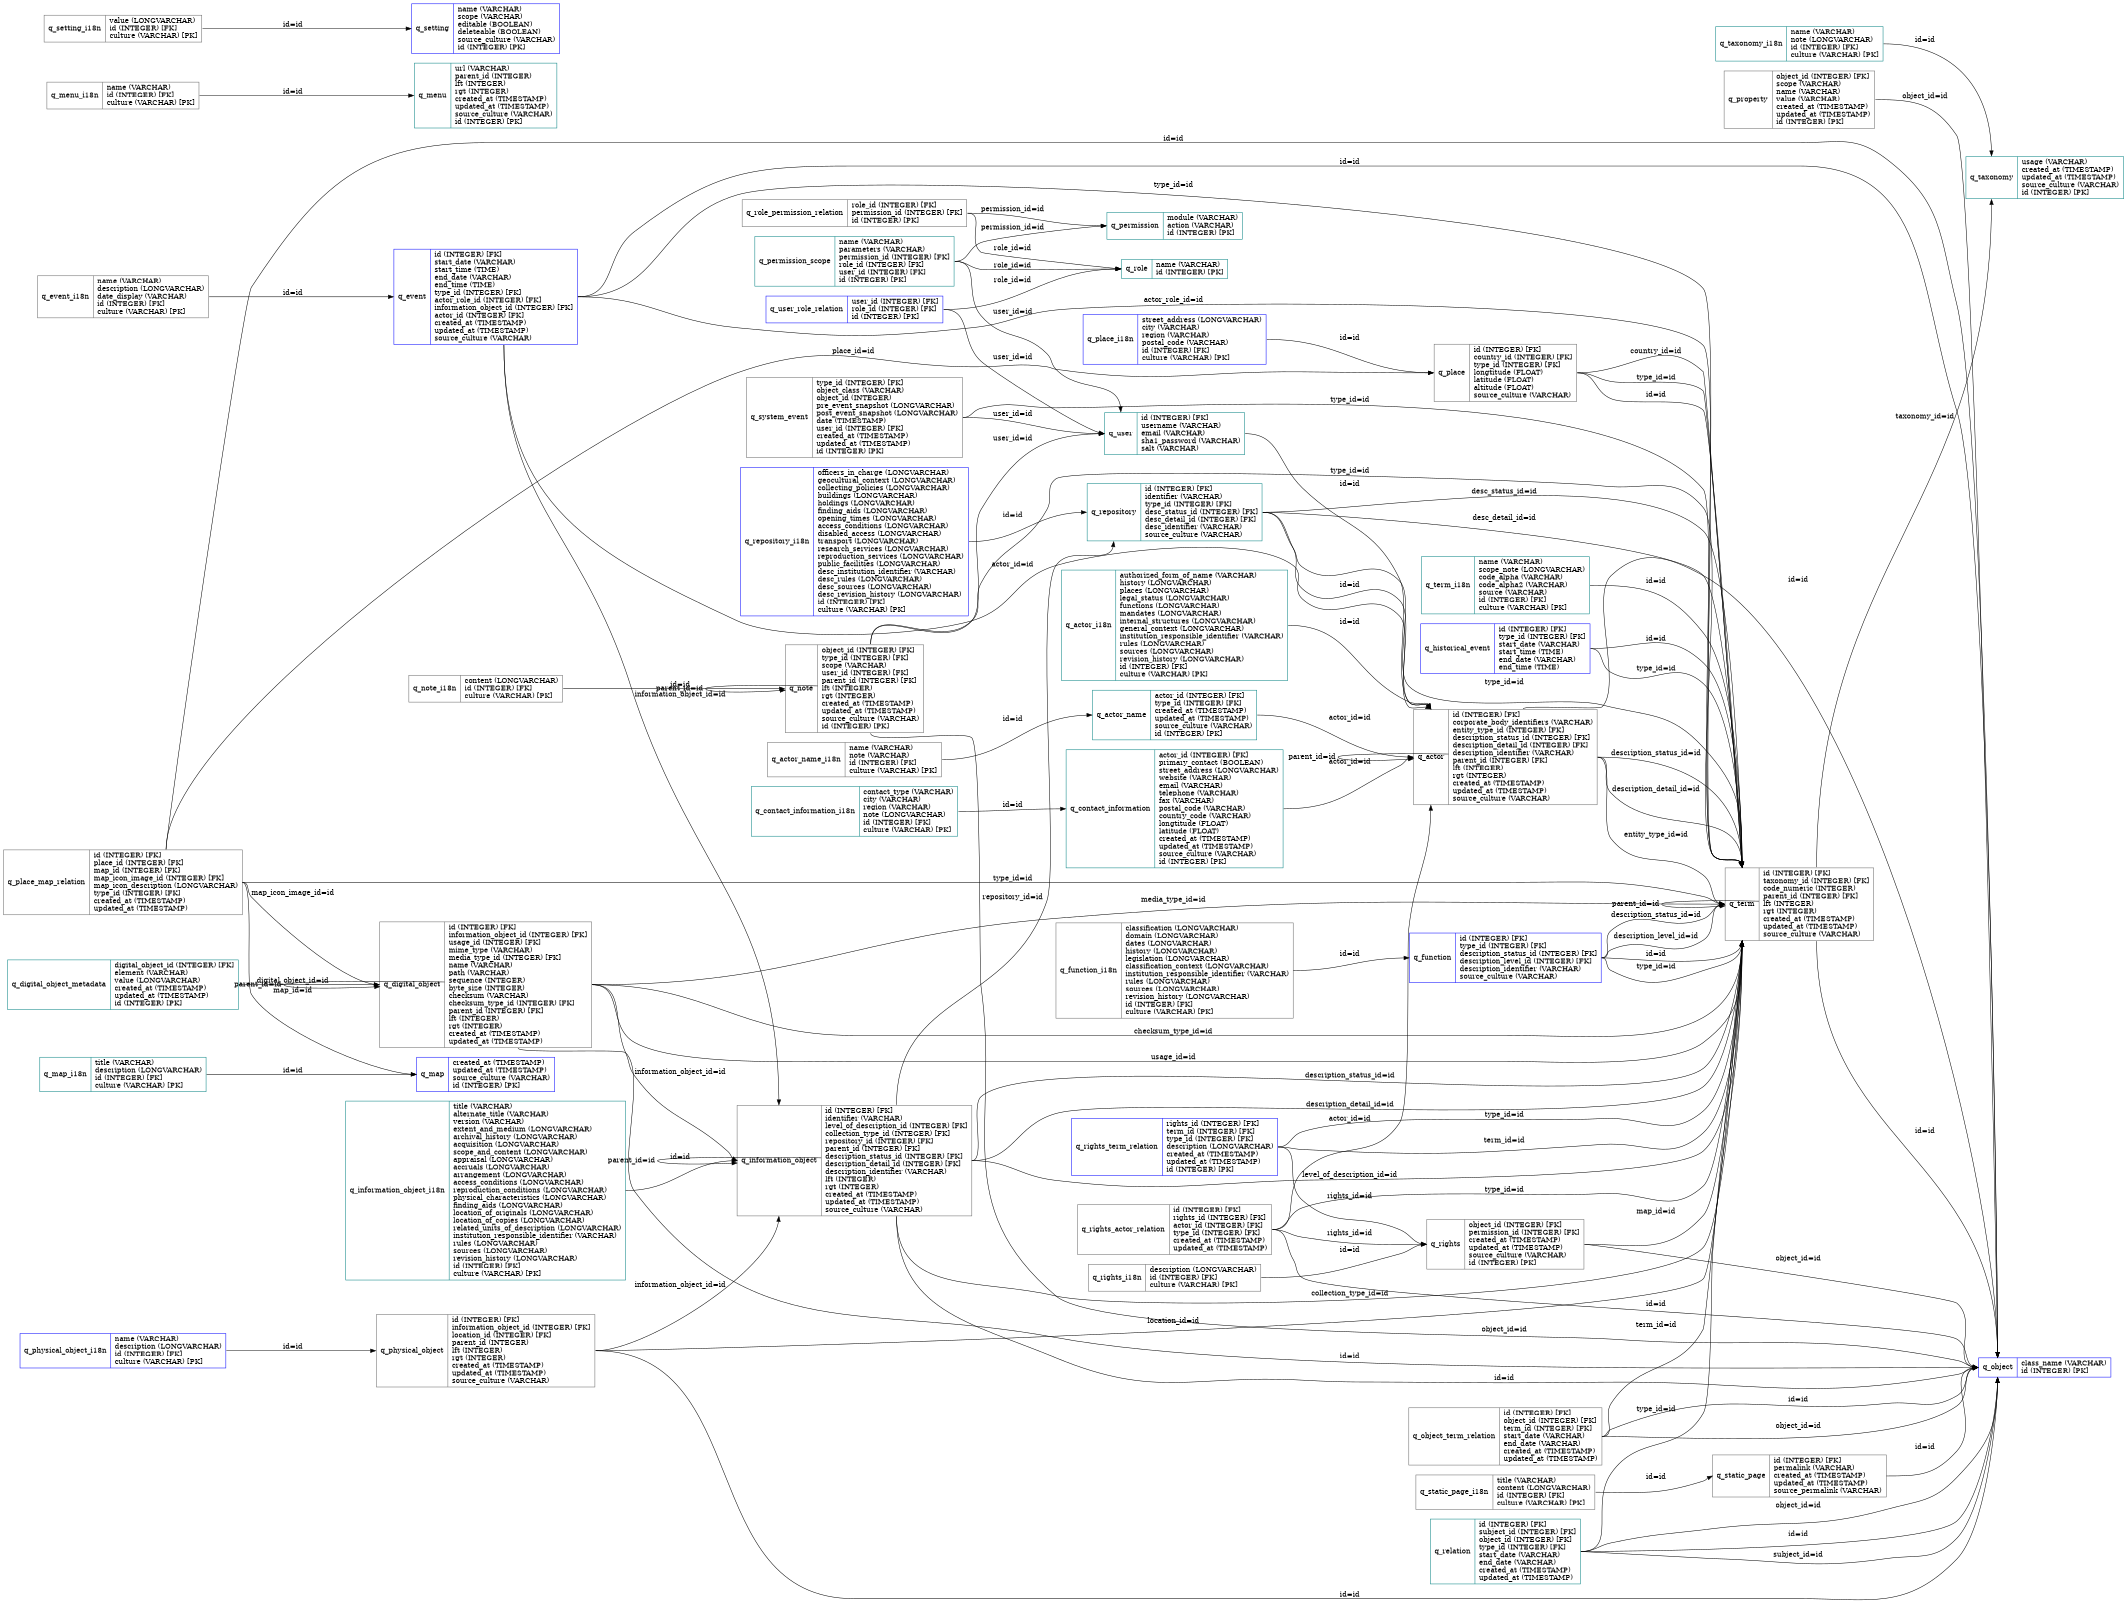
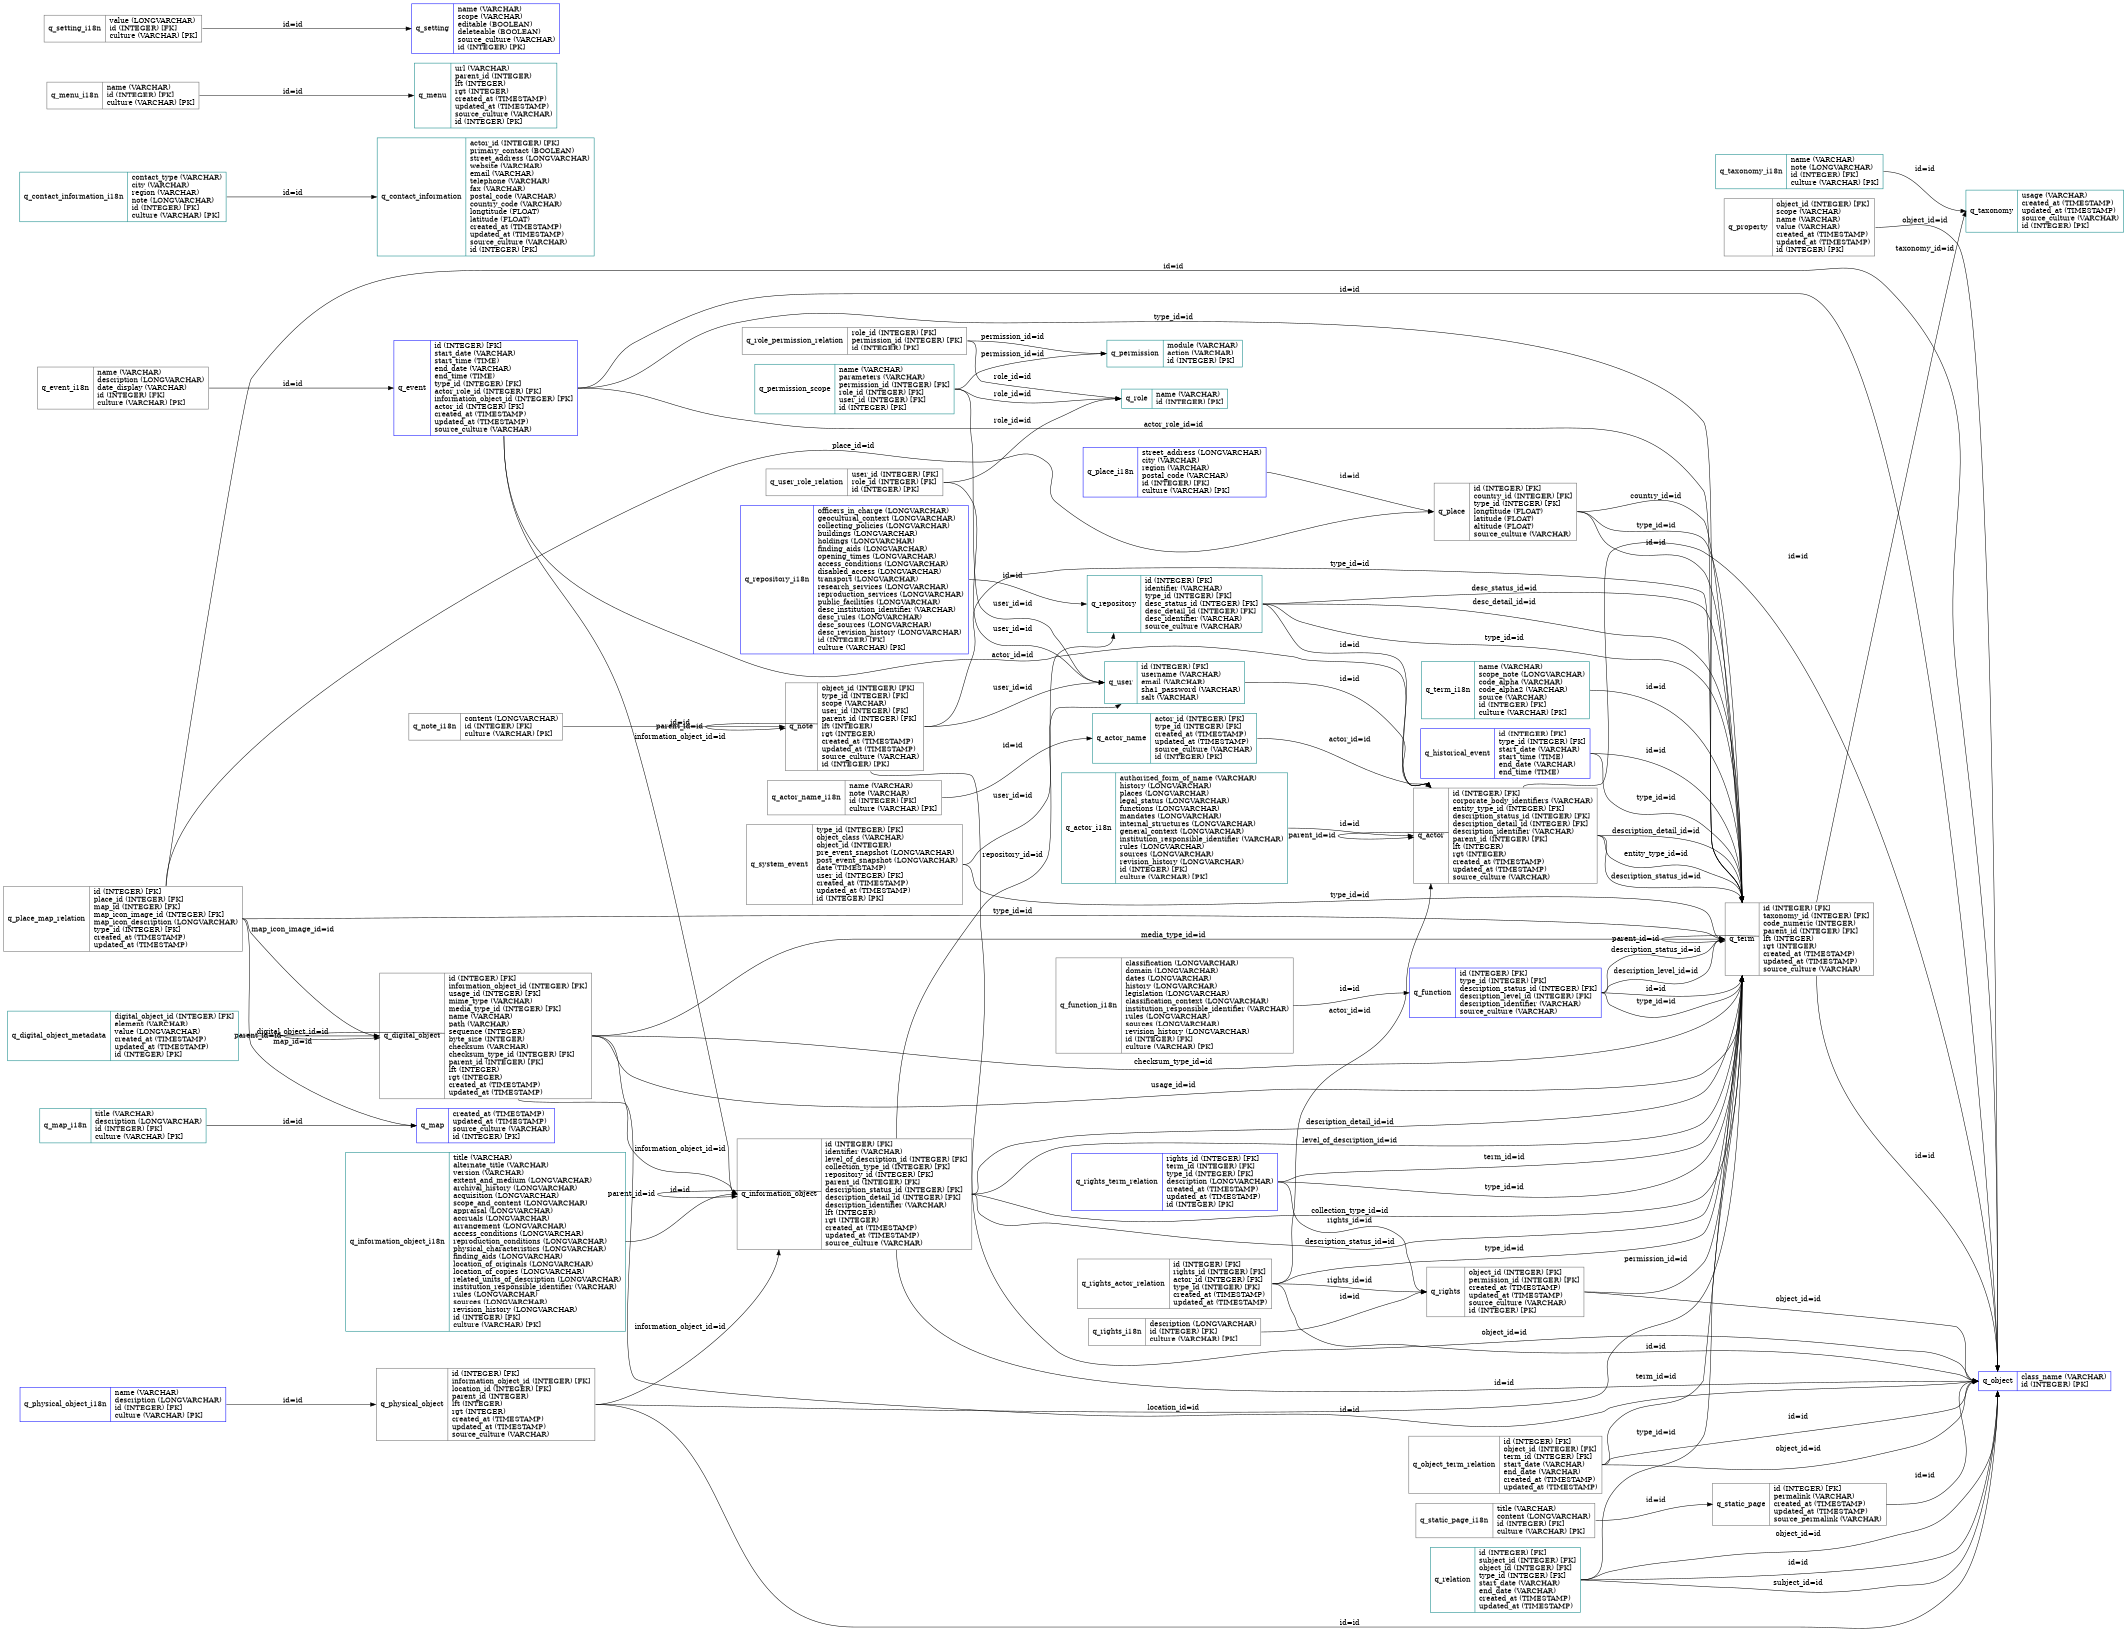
(854, 309) -> (854, 482)
(1350, 793) -> none
(1657, 1212) -> (1657, 1259)
